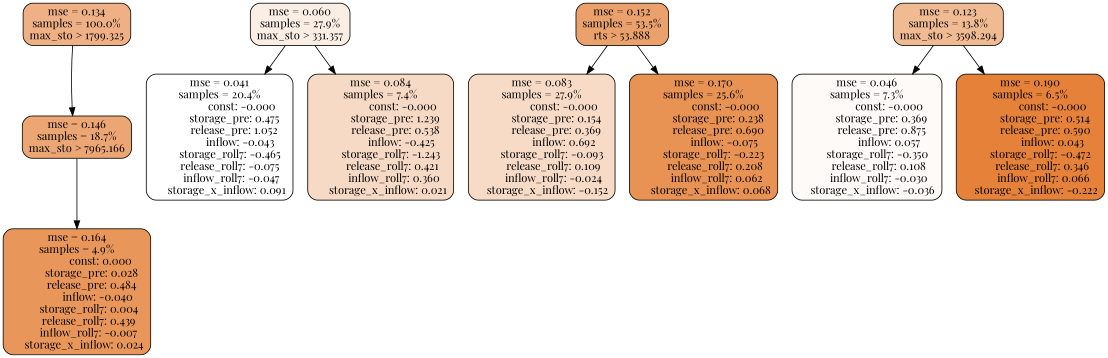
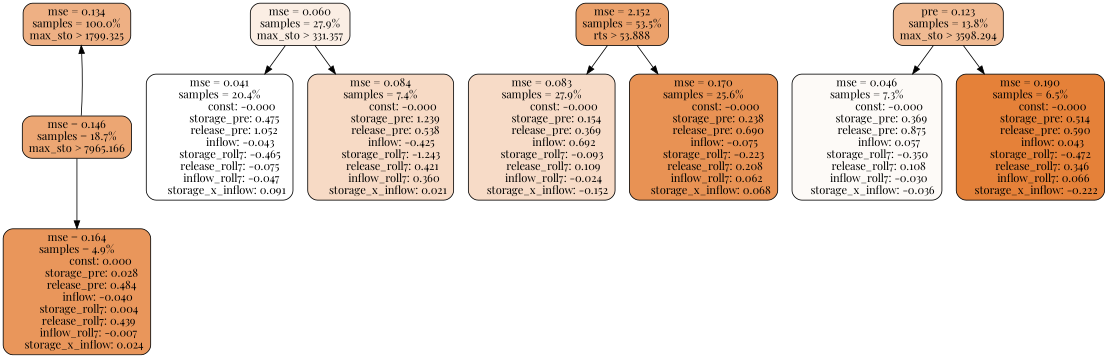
(622, 24) -> (622, 24)
(948, 24) -> (948, 24)
(72, 76) -> (82, 85)
